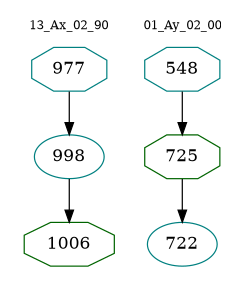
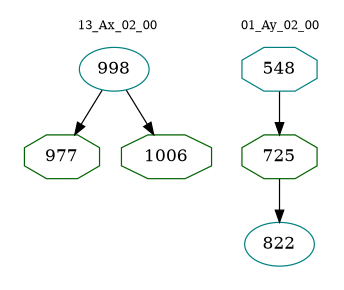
(69, 26) -> (118, 26)
(69, 69) -> (62, 157)
(69, 107) -> (92, 107)
(182, 244) -> (280, 244)
